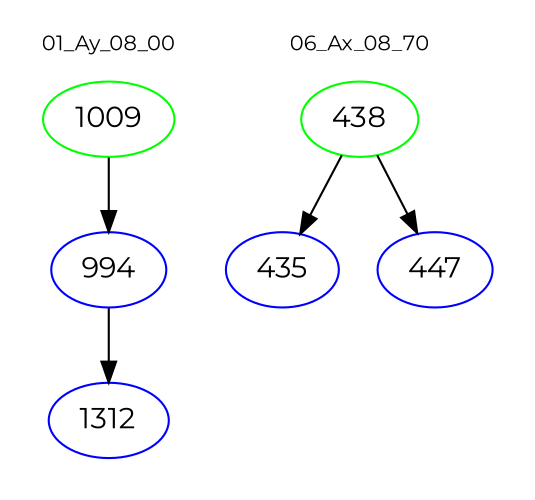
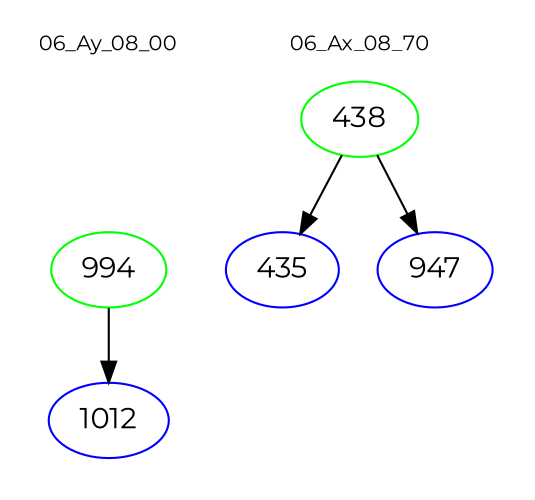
(109, 45) -> (109, 45)
(109, 119) -> none
(109, 270) -> (109, 270)
(435, 270) -> (435, 270)
(109, 420) -> (109, 420)
